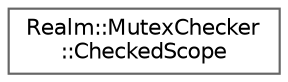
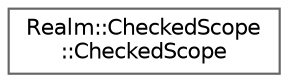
(144, 41) -> (144, 41)
